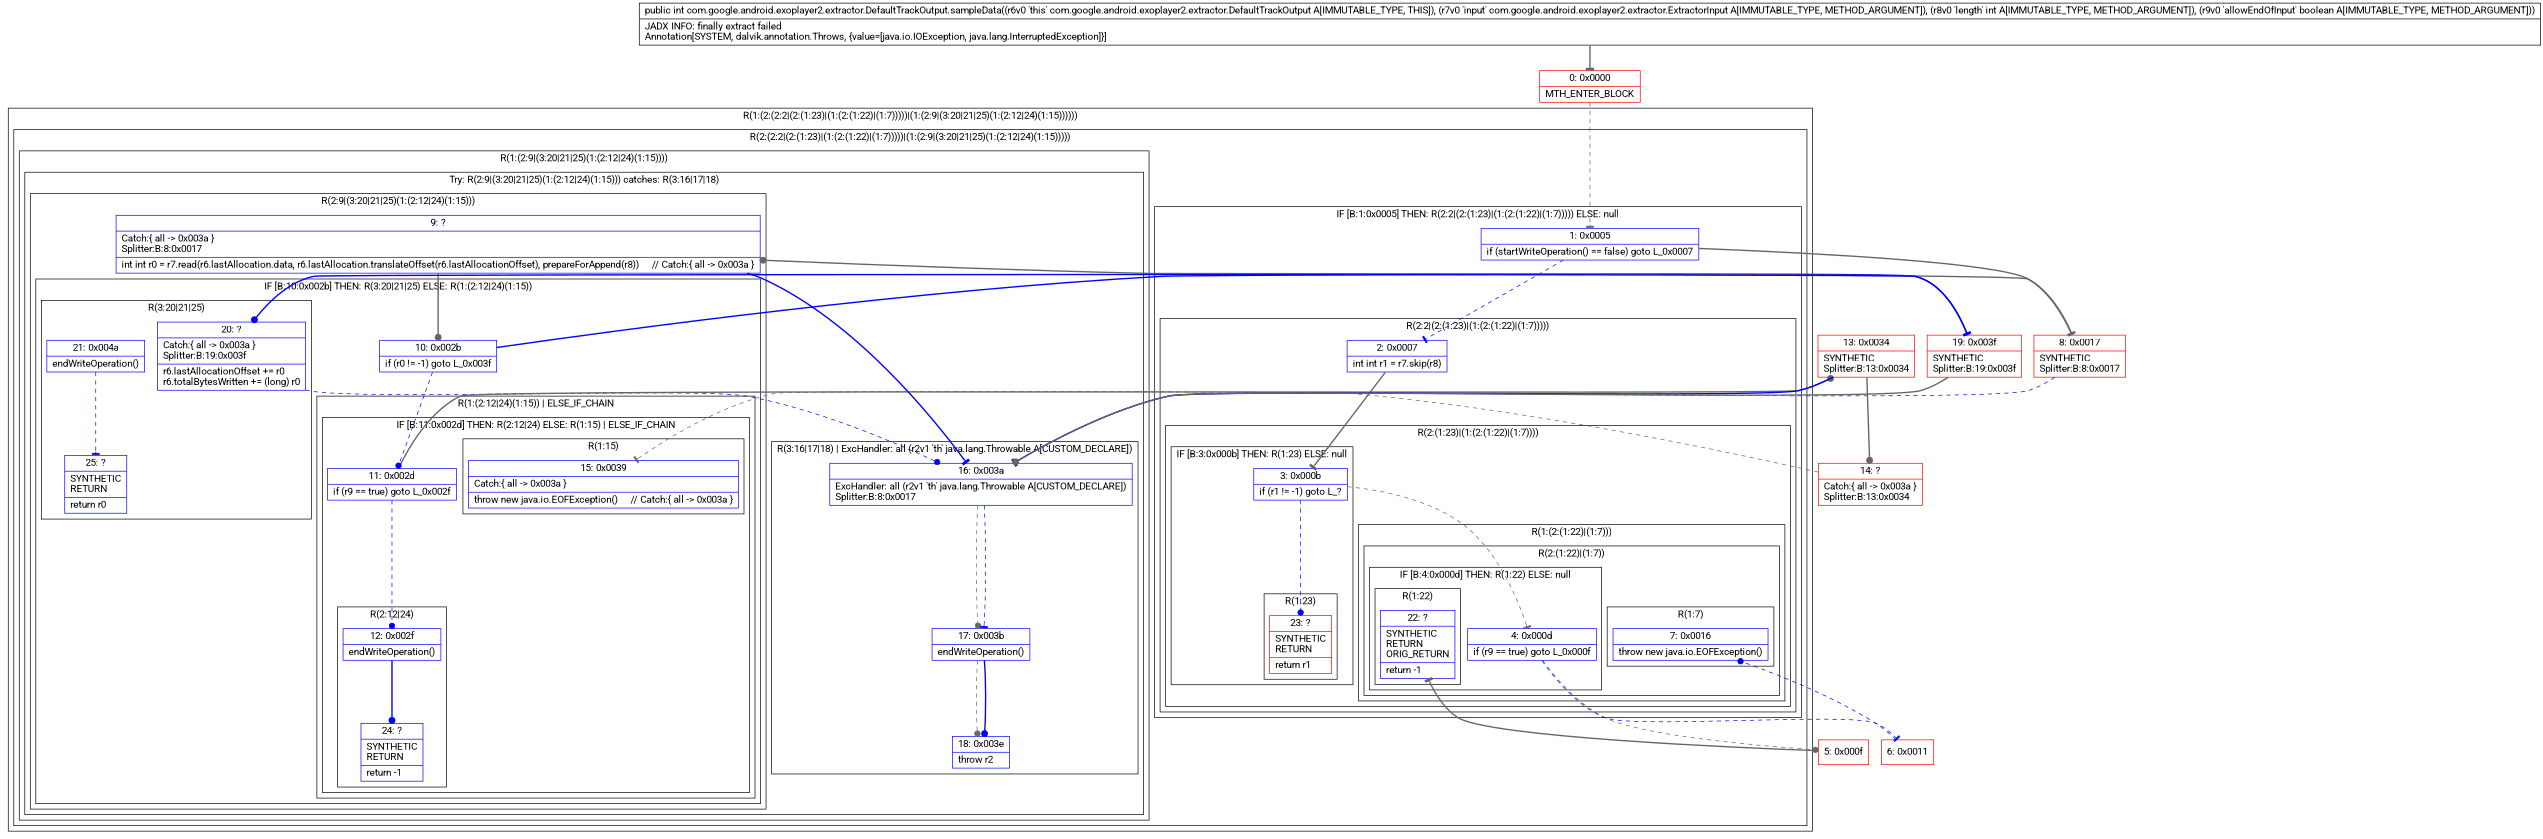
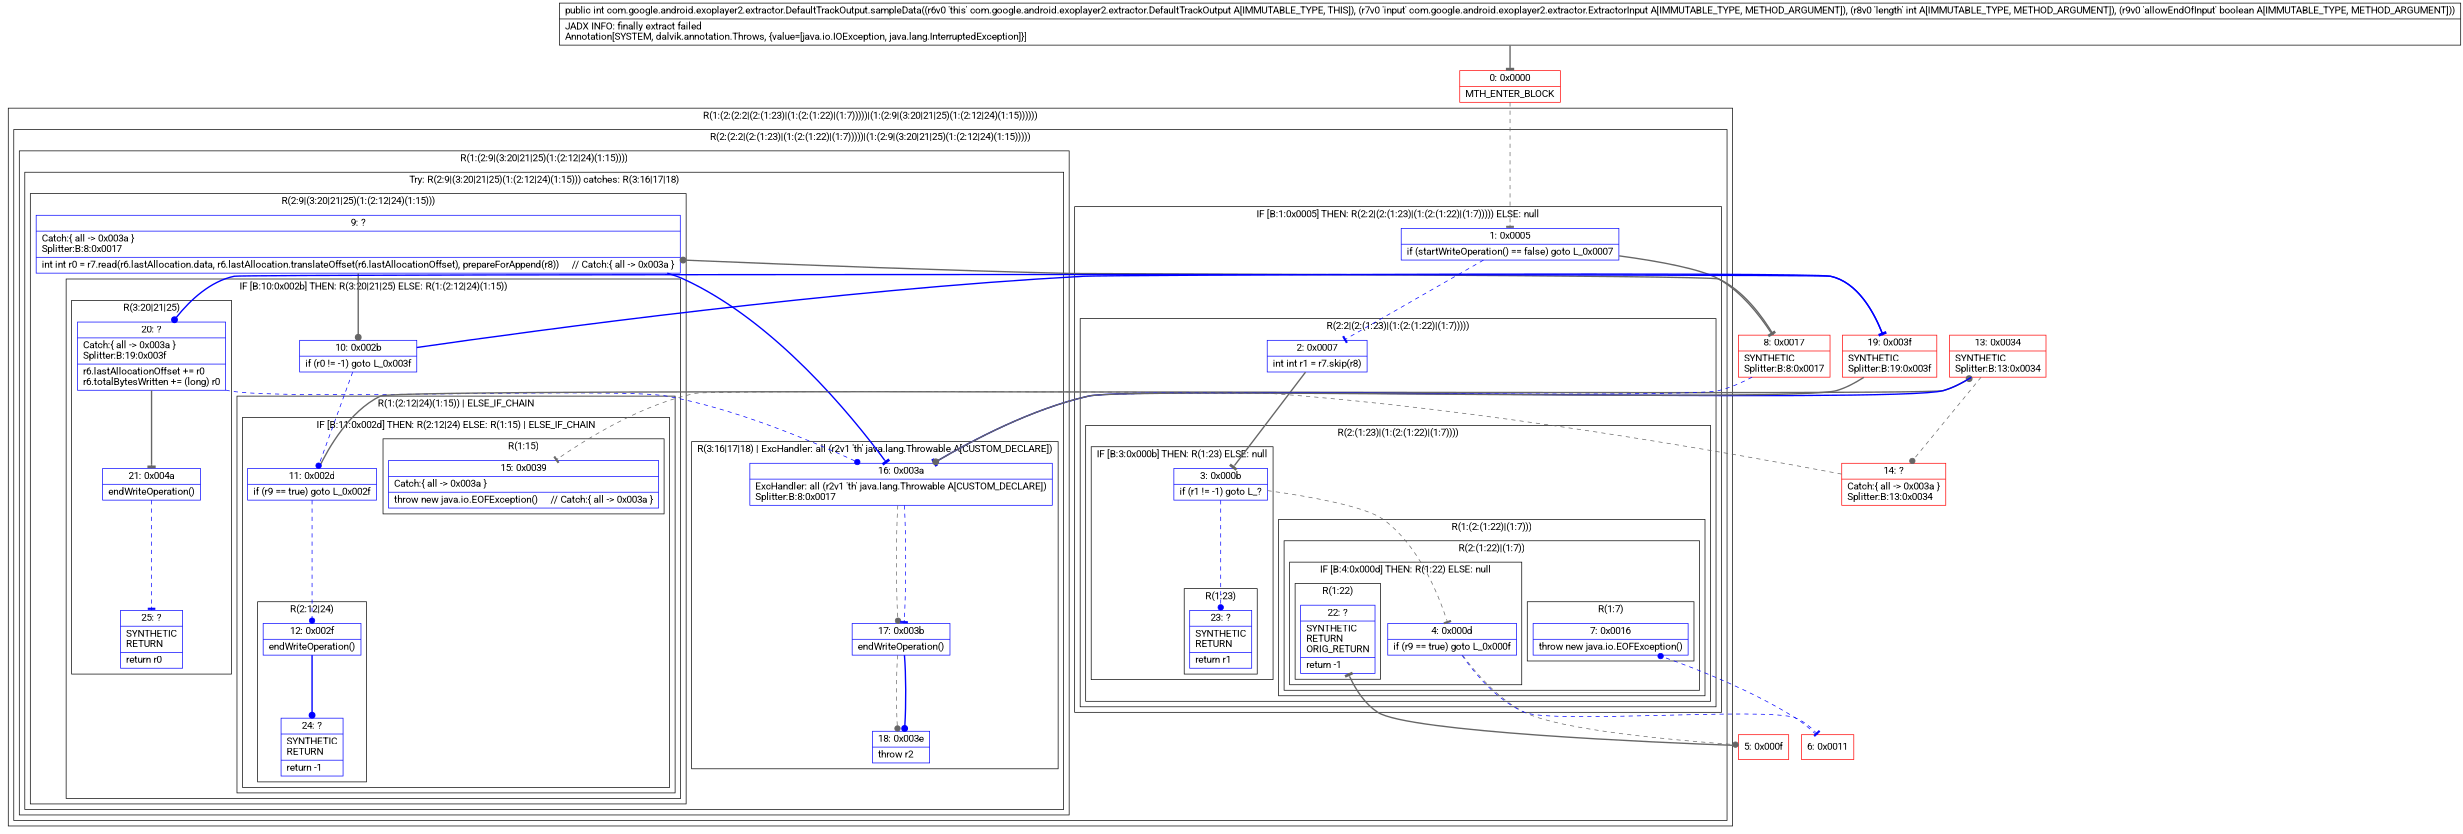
(1868, 417) -> (1948, 418)
none -> (152, 428)
(1301, 644) -> (1221, 639)
